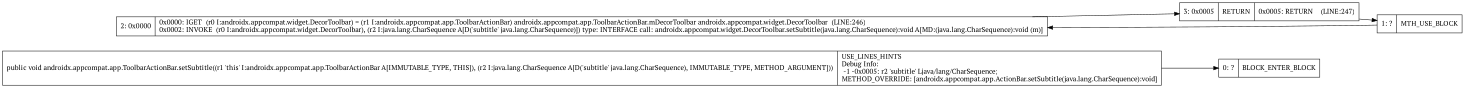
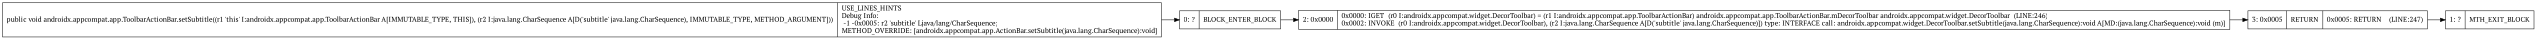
(1429, 24) -> (2500, 20)
(1215, 27) -> (1287, 20)
